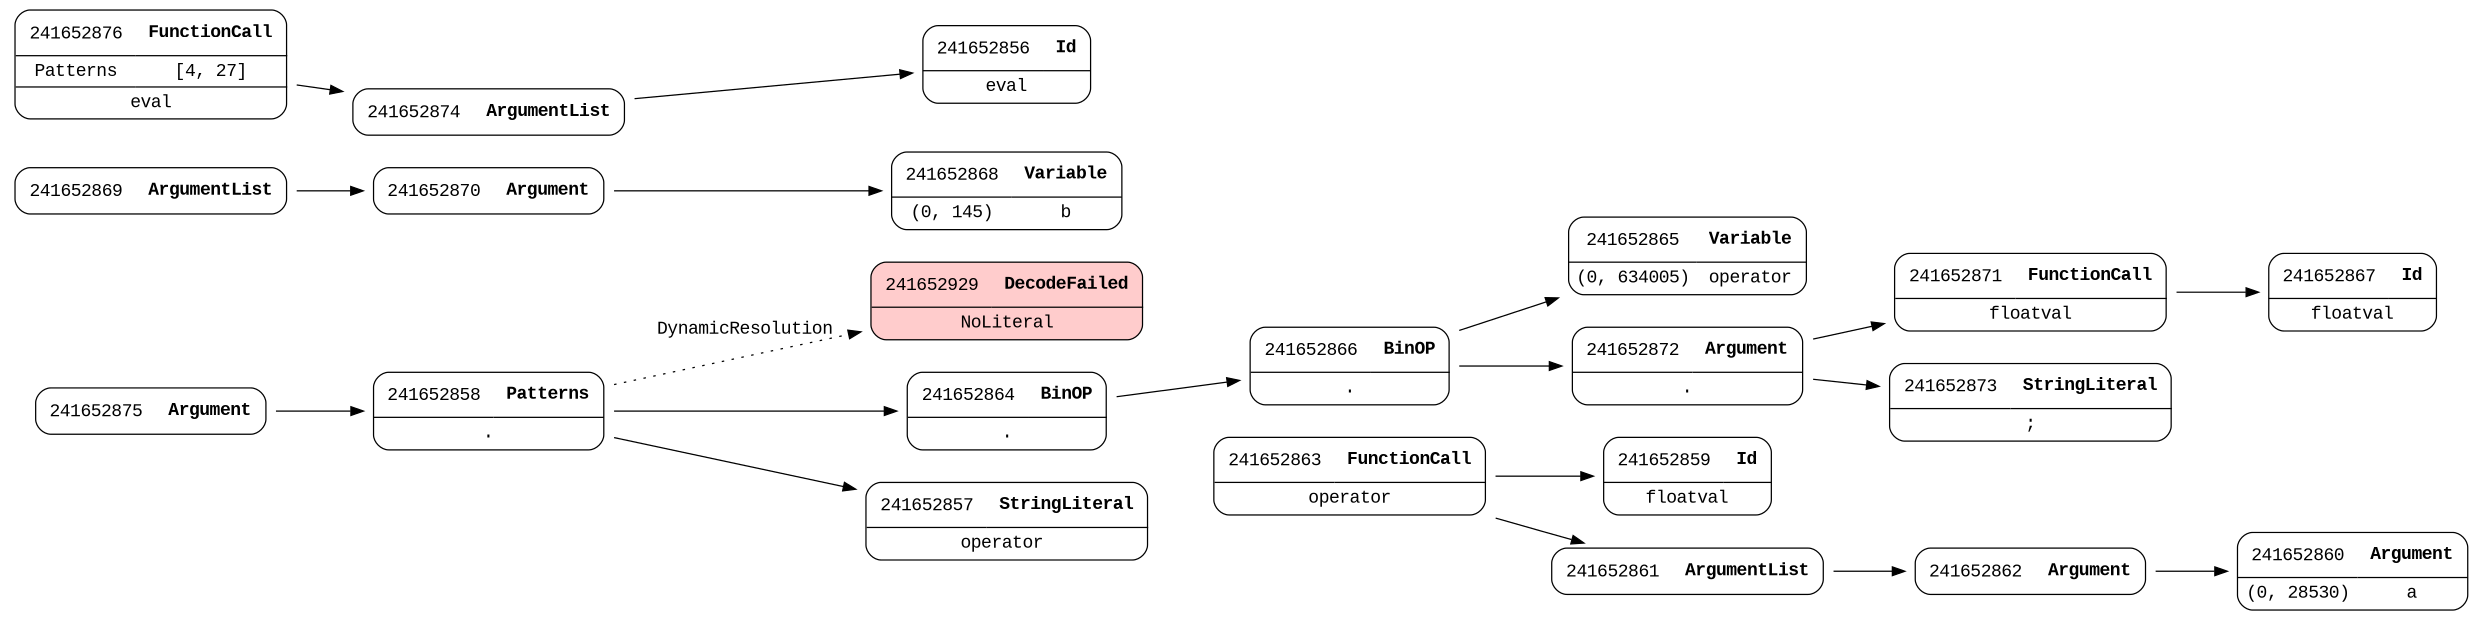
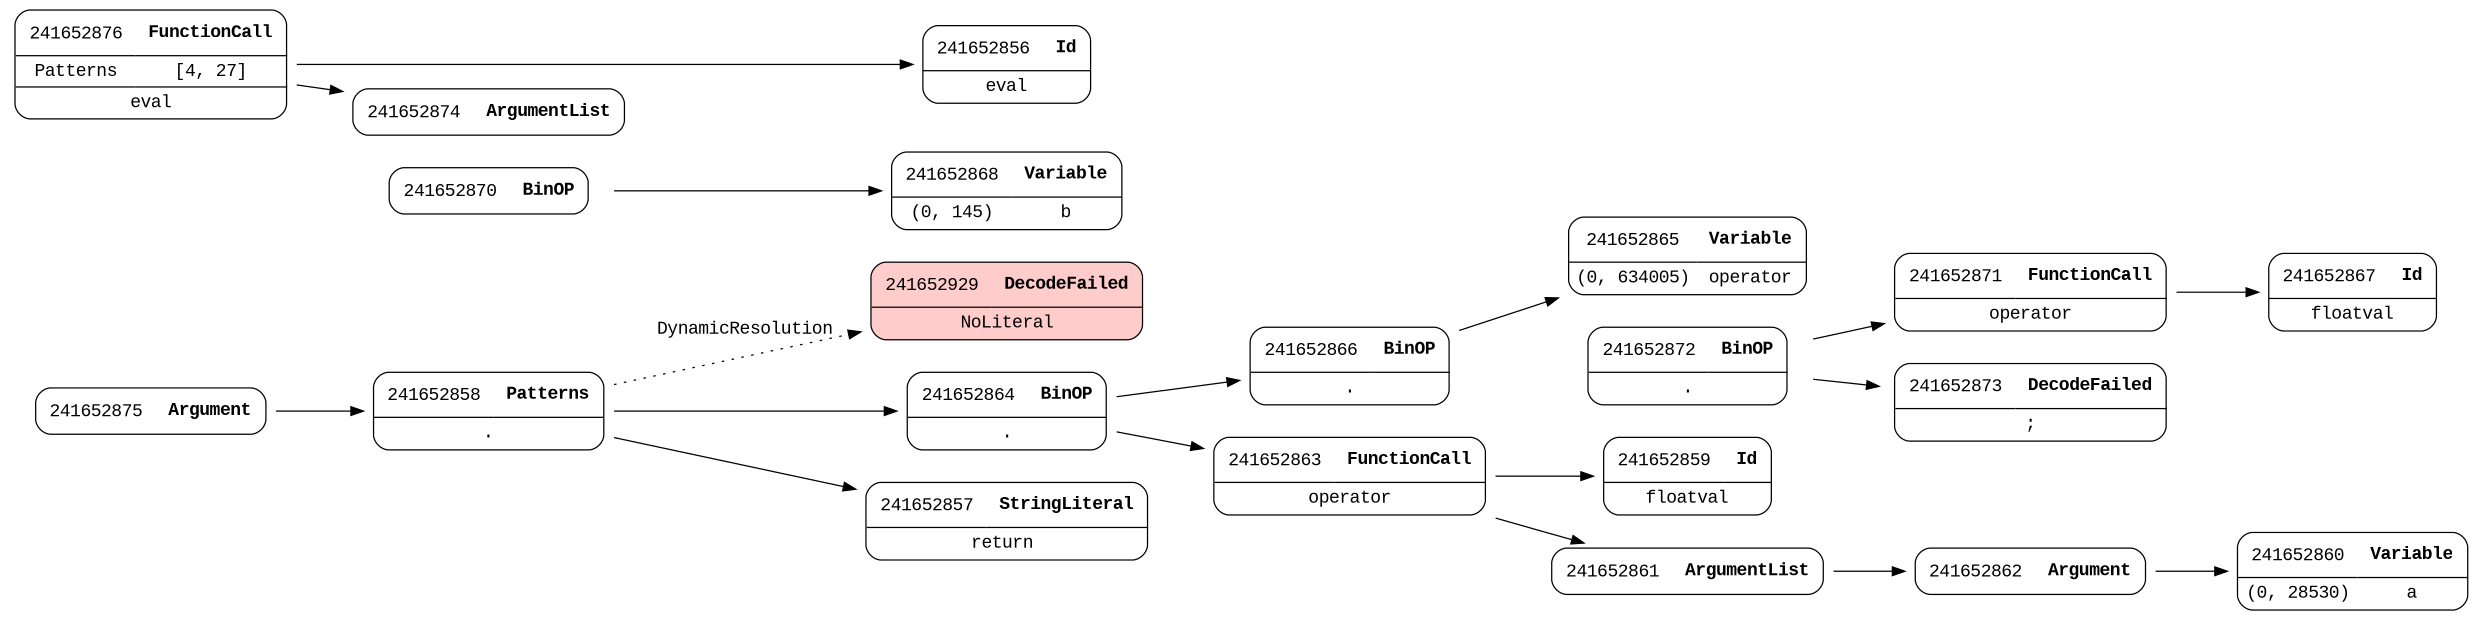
(767, 86) -> (598, 64)
(548, 190) -> (549, 190)
(151, 191) -> none
(2031, 313) -> (2031, 313)
(1747, 349) -> (1748, 349)
(1504, 366) -> none
(2090, 385) -> (2090, 385)
none -> (1154, 439)
(1007, 542) -> (1007, 542)
(2412, 554) -> (2412, 554)
